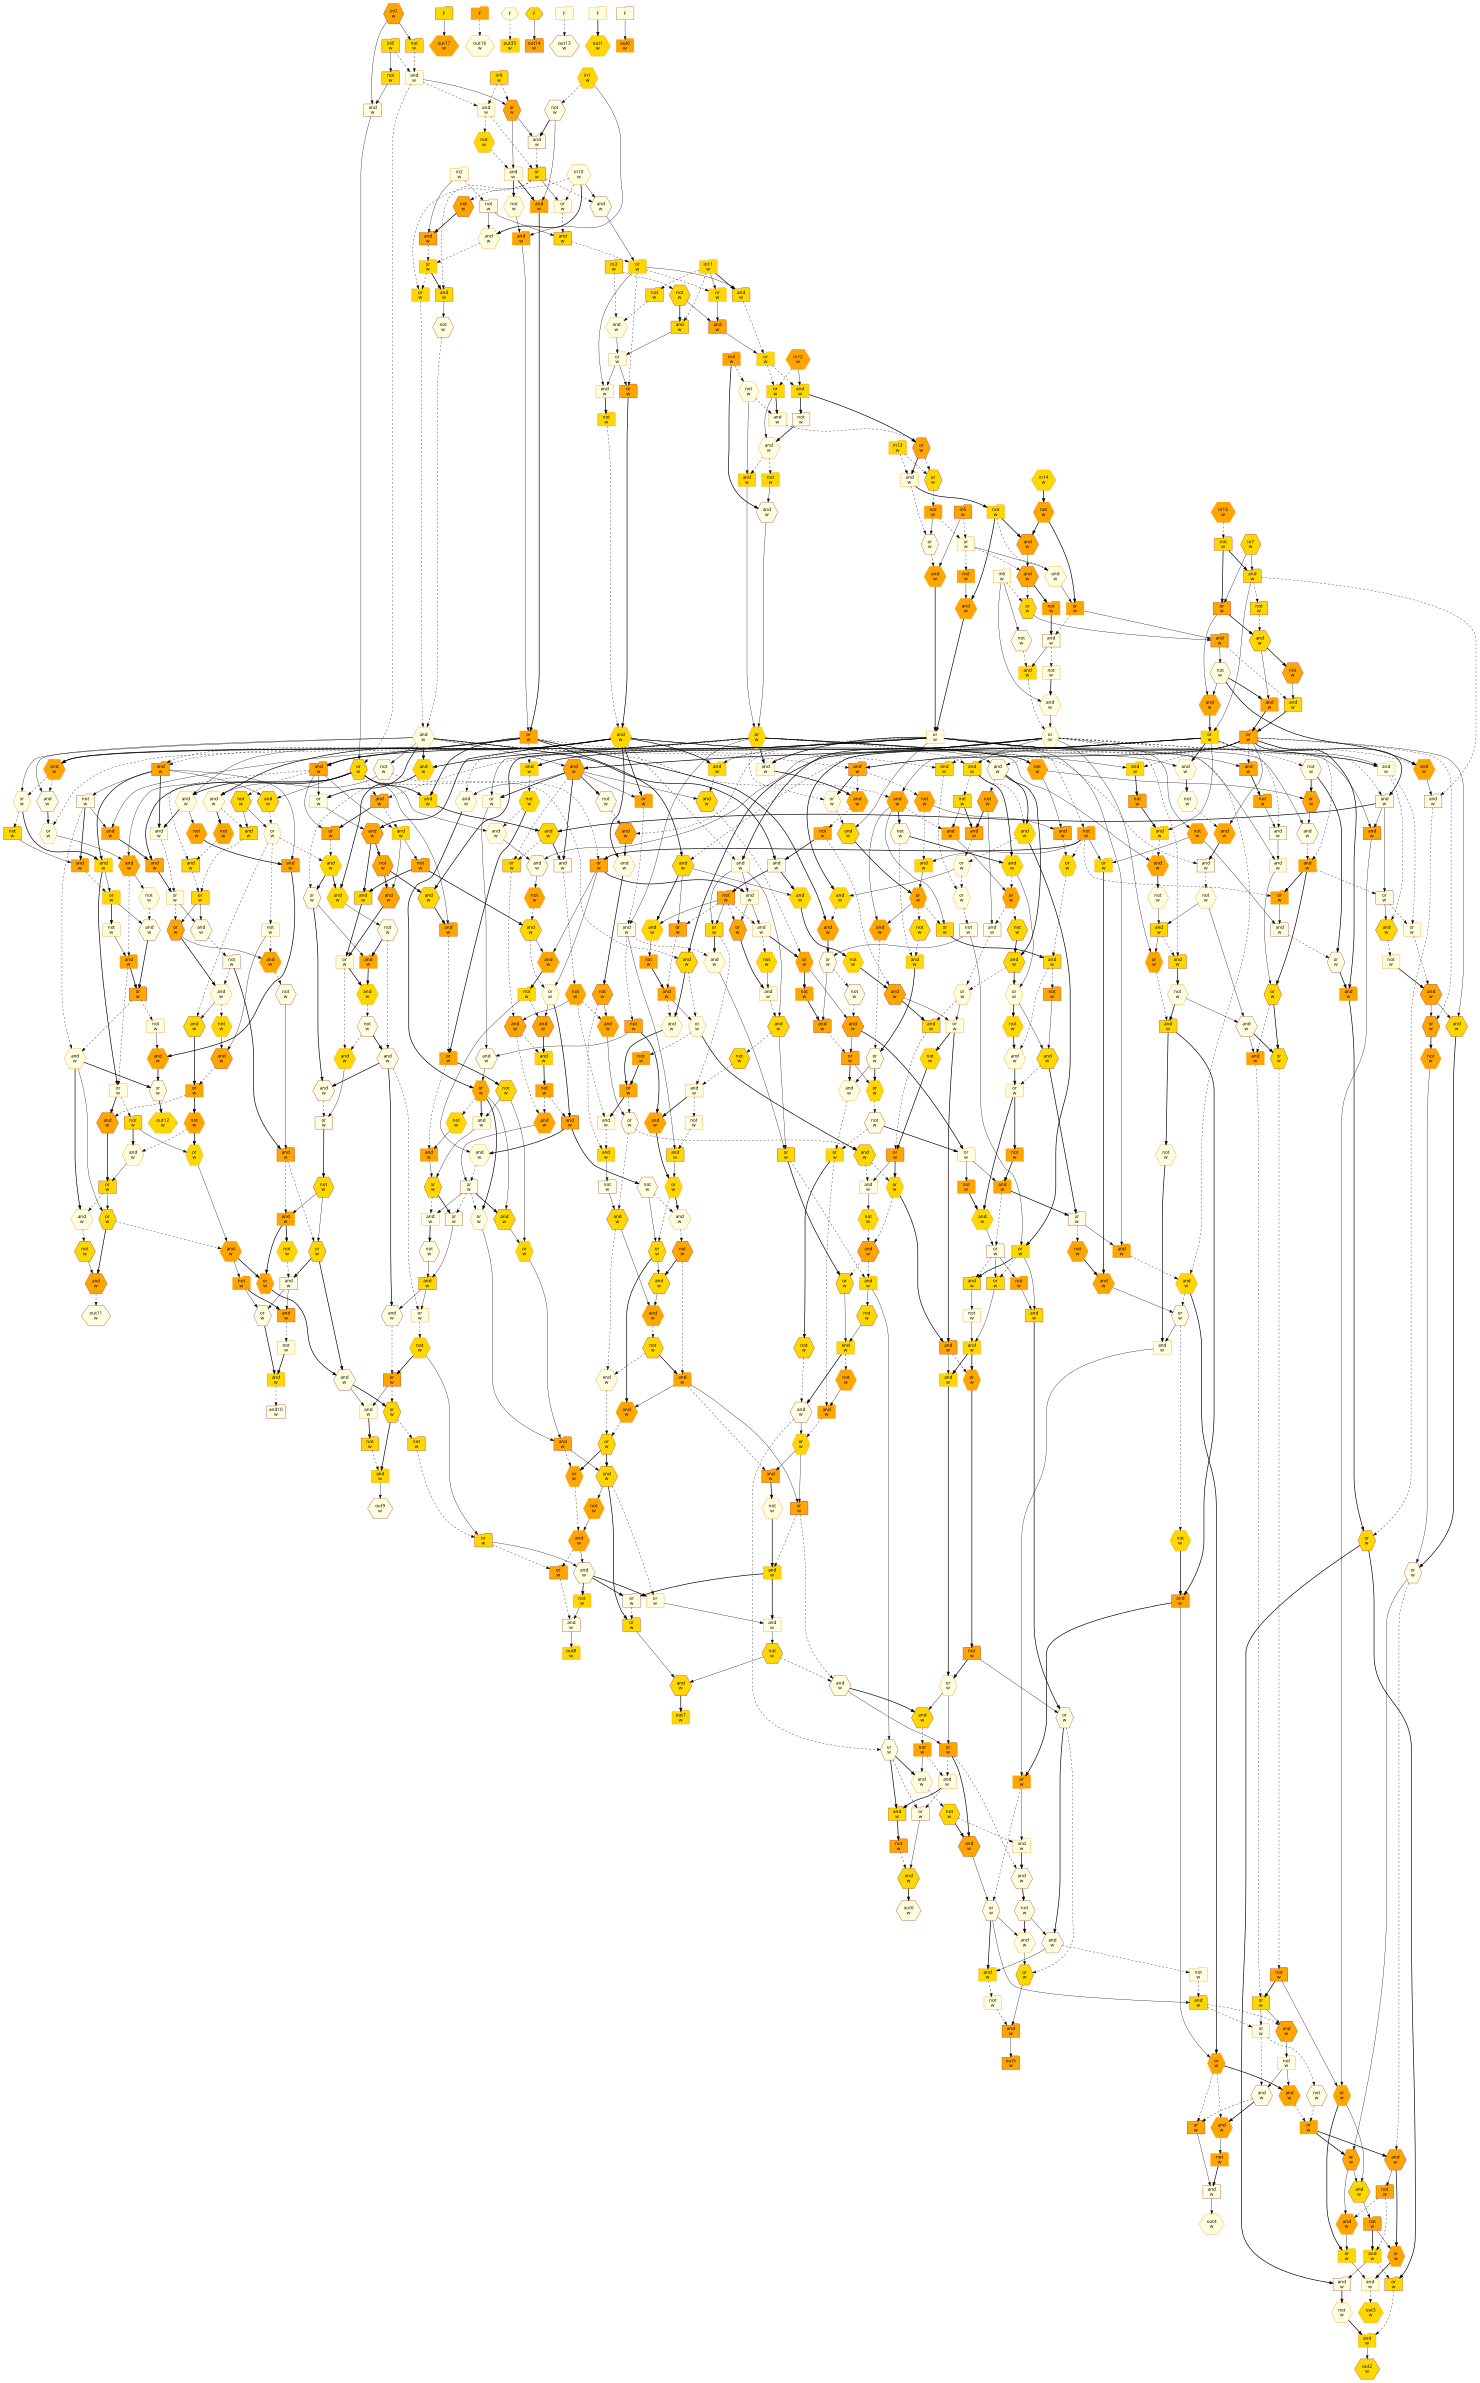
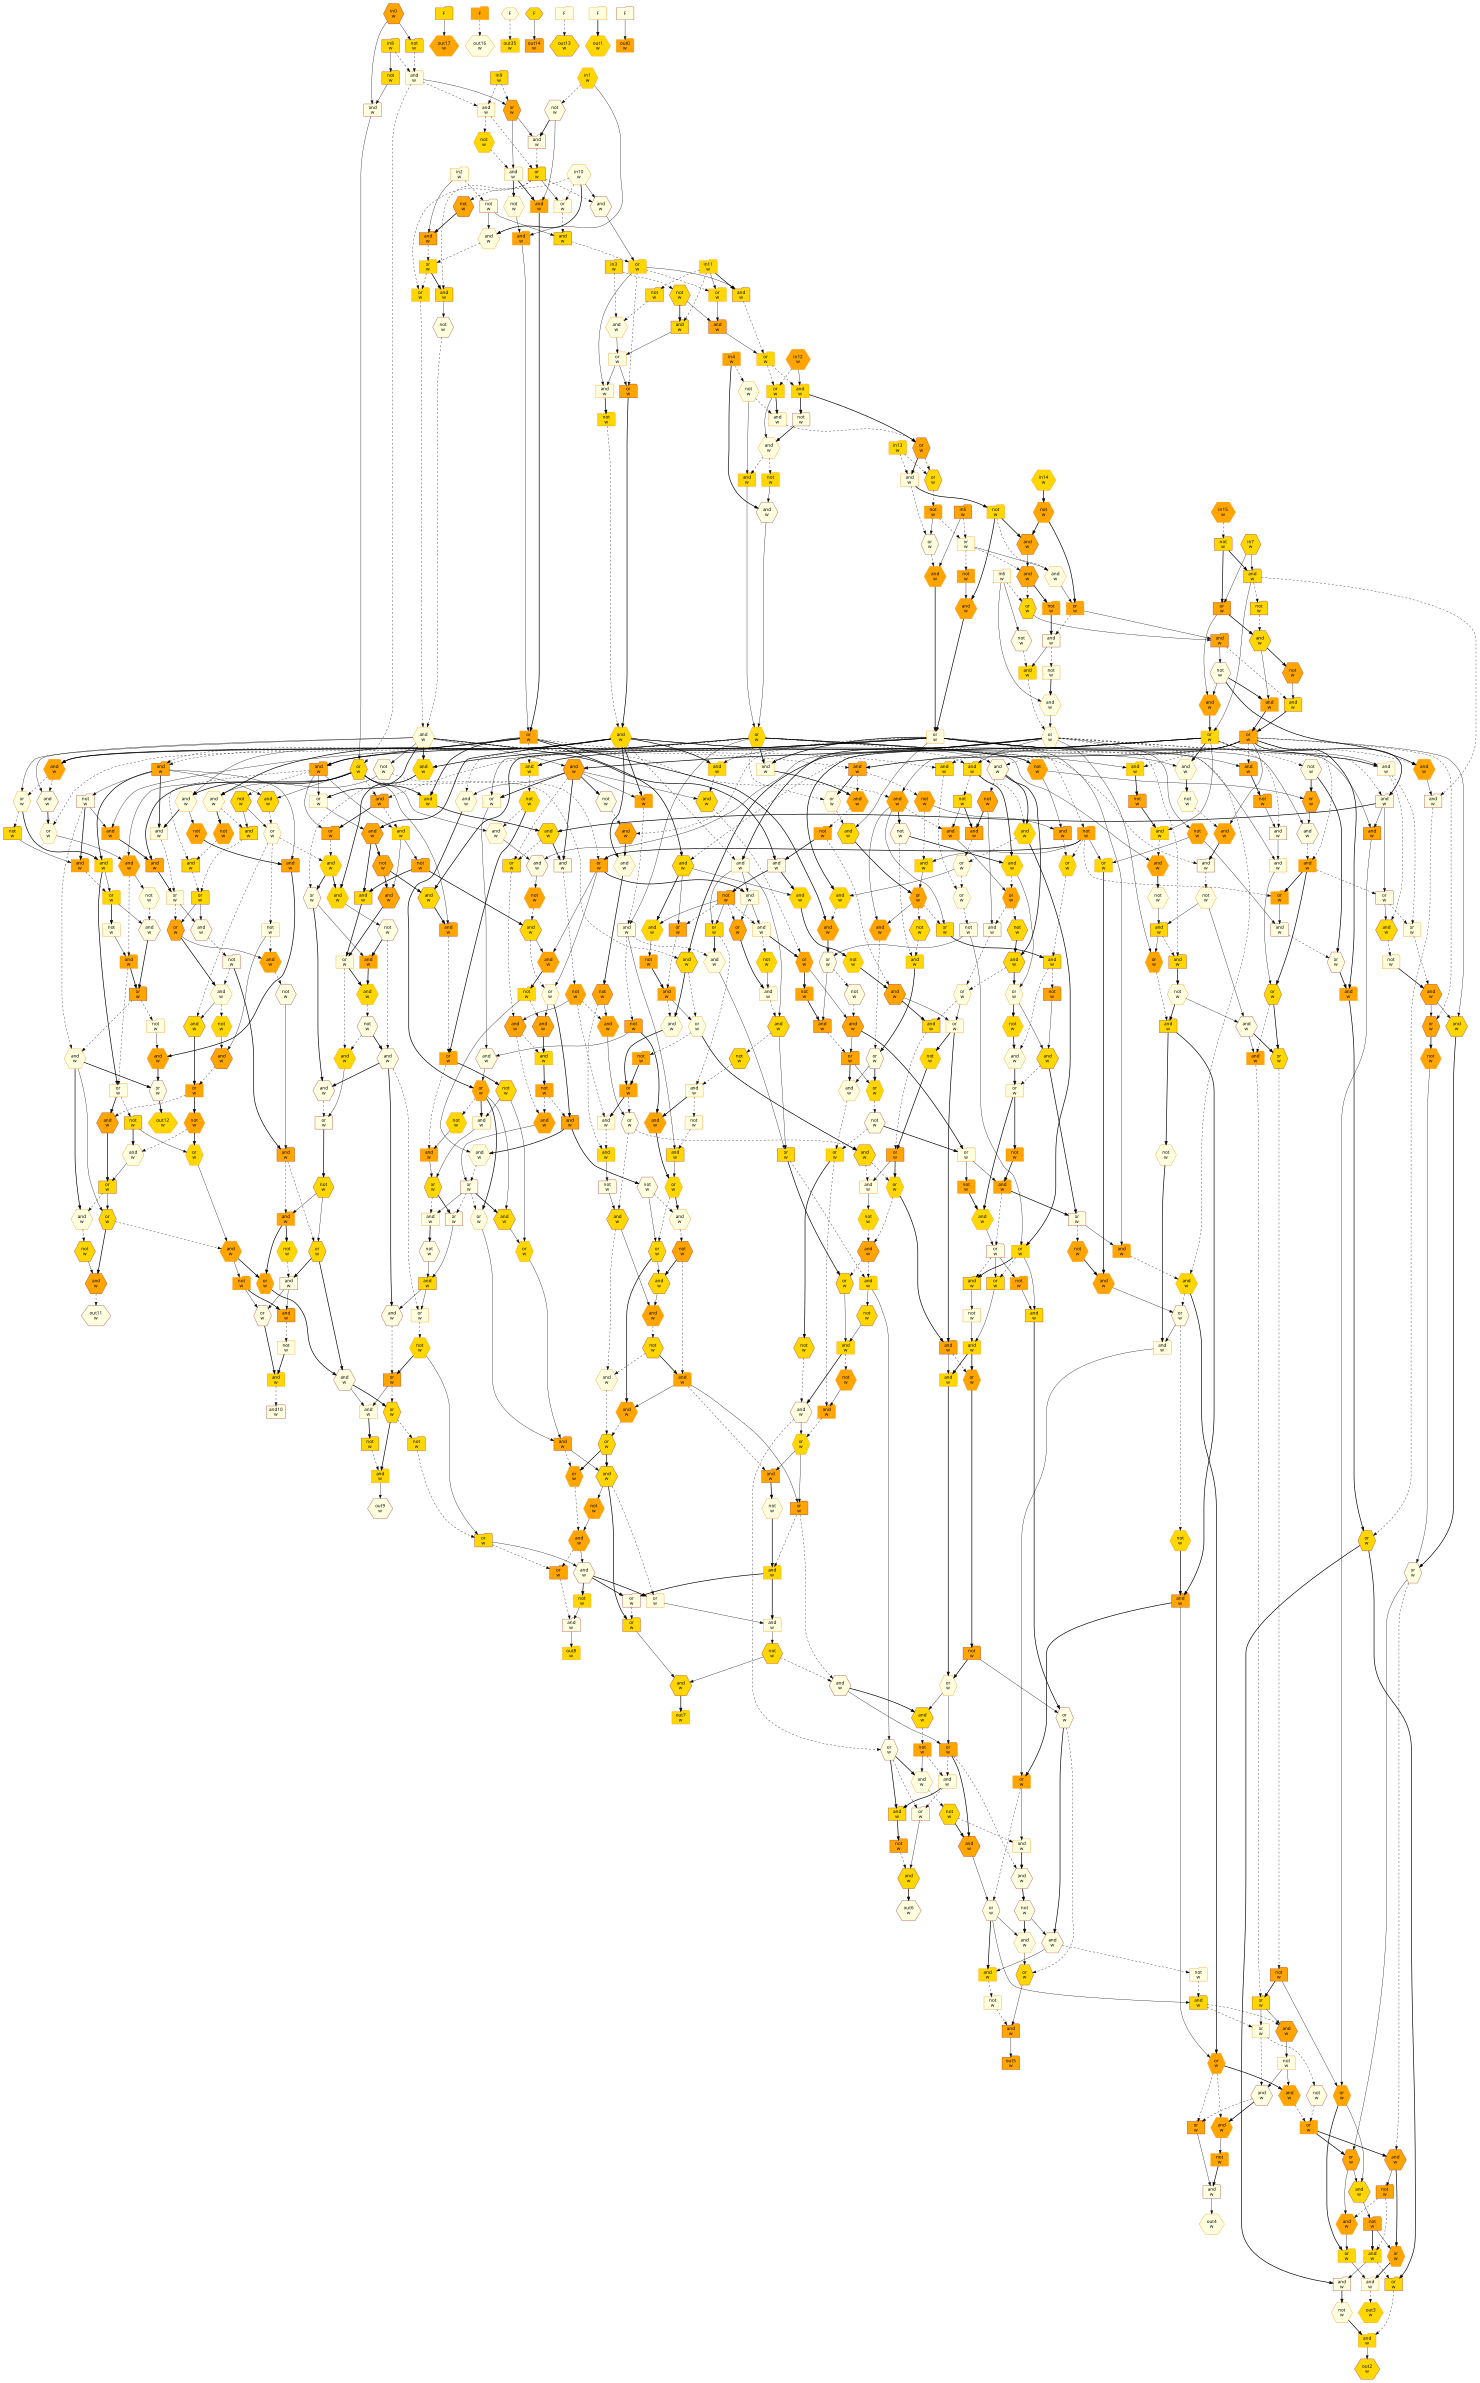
(564, 46) -> (564, 46)
